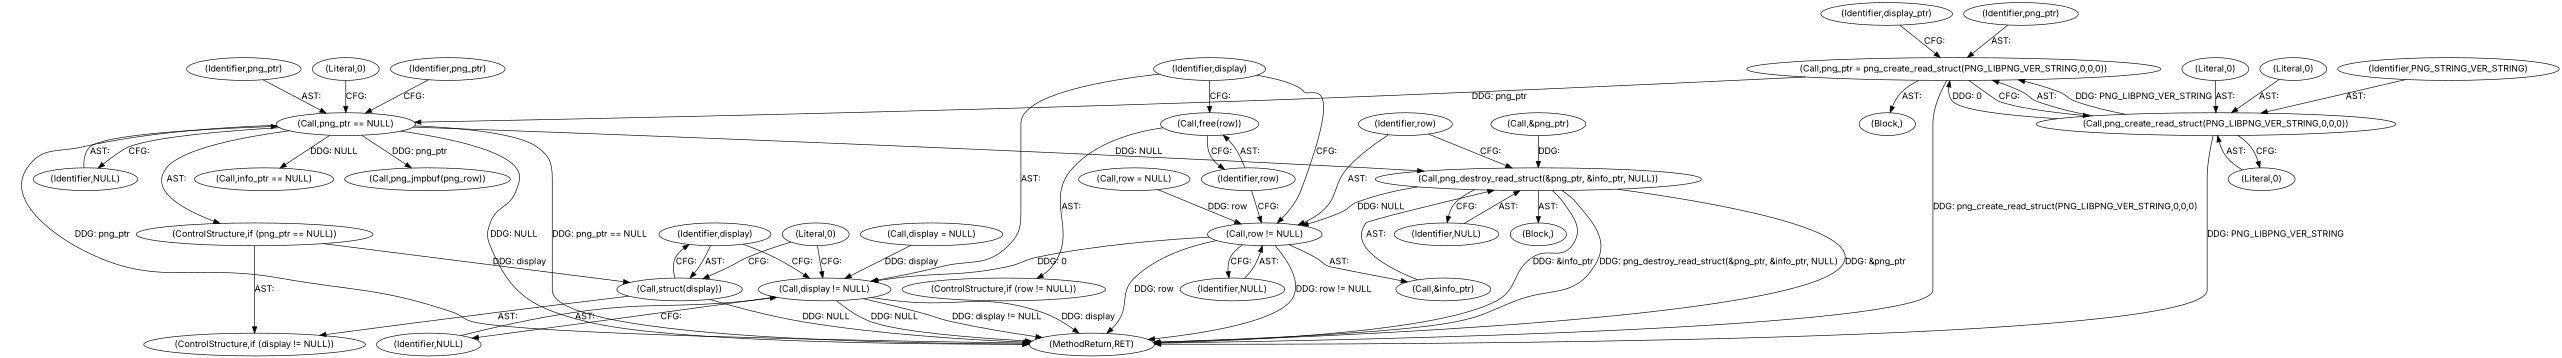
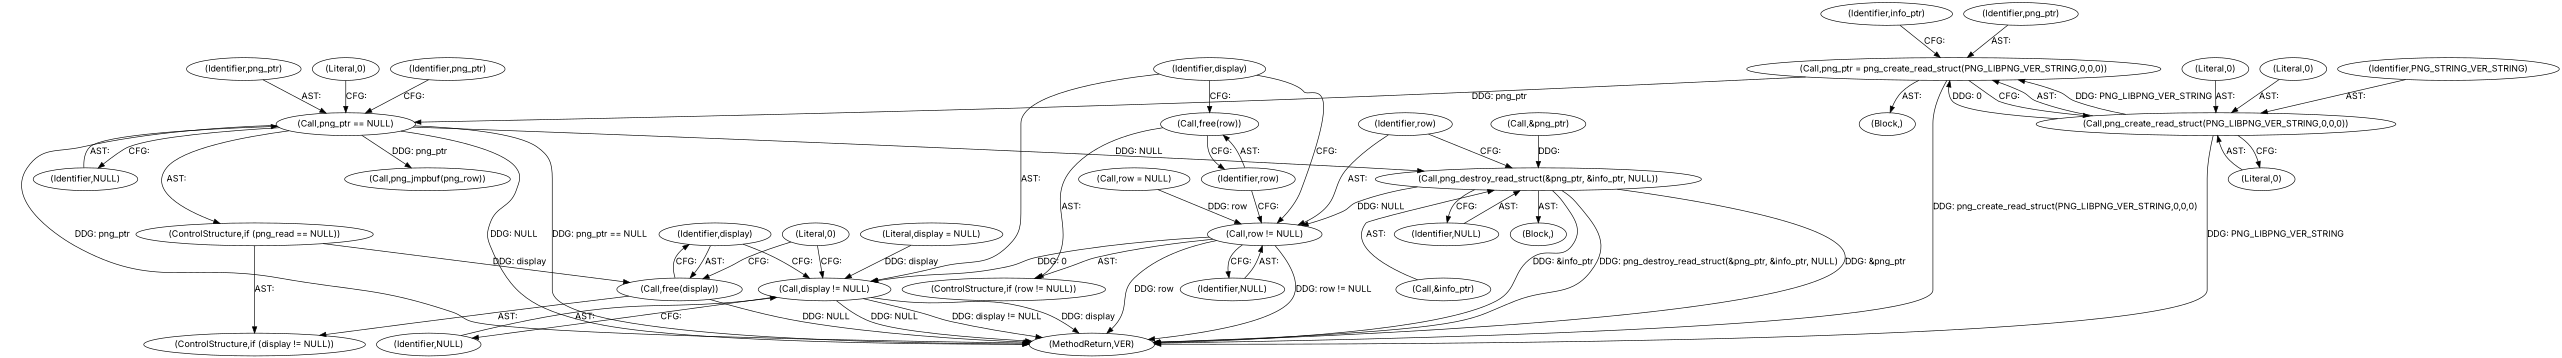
(1887, 14) -> (1887, 14)
(264, 179) -> none
(255, 234) -> (255, 234)
(932, 234) -> (932, 234)
(1342, 269) -> (1125, 251)
(680, 289) -> (680, 289)
(1092, 345) -> (1092, 345)
